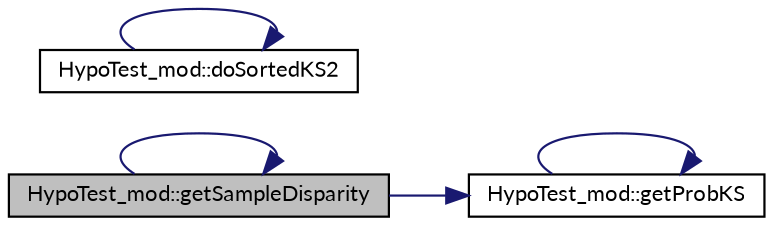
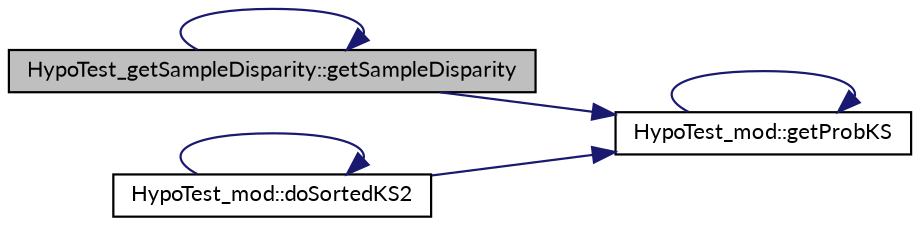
none -> (512, 165)
(199, 196) -> (272, 71)
